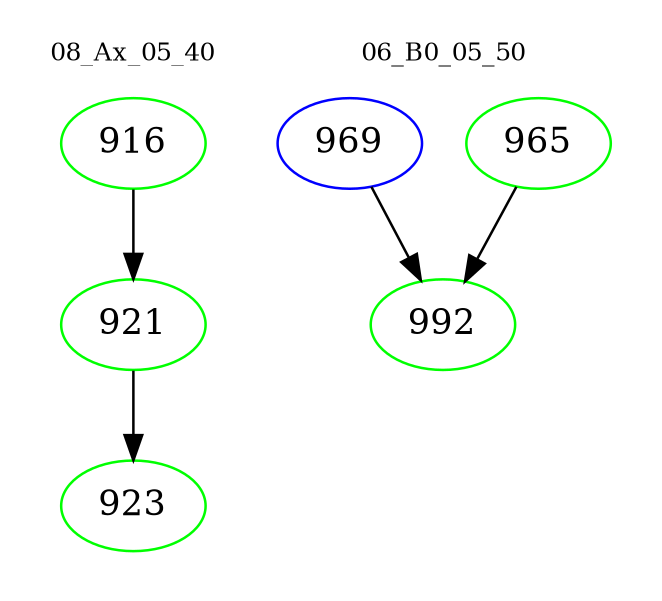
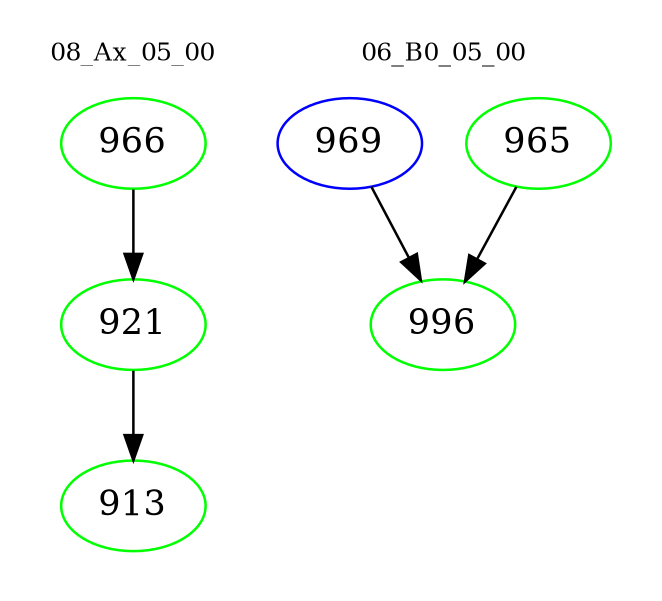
(133, 54) -> (133, 54)
(444, 54) -> (444, 54)
(133, 143) -> (133, 143)
(443, 325) -> (443, 325)
(133, 506) -> (133, 506)
